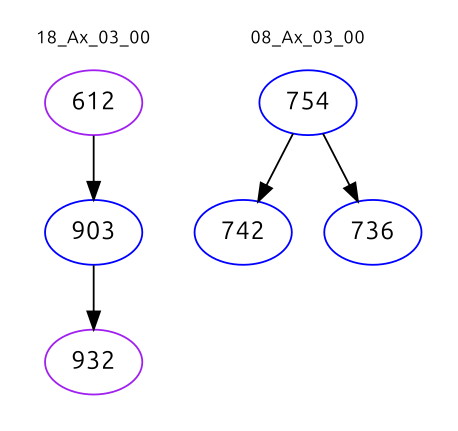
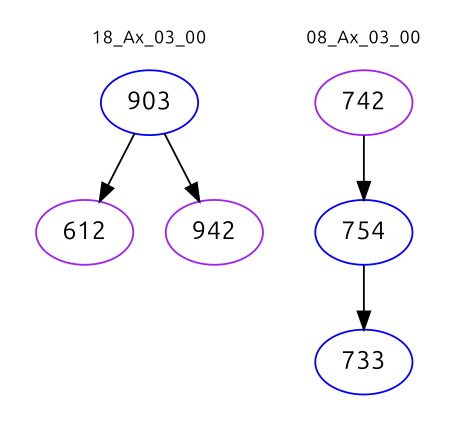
(94, 159) -> (121, 159)
(280, 159) -> (364, 159)
(243, 232) -> (364, 103)
(373, 232) -> (364, 362)
(94, 362) -> (214, 232)
